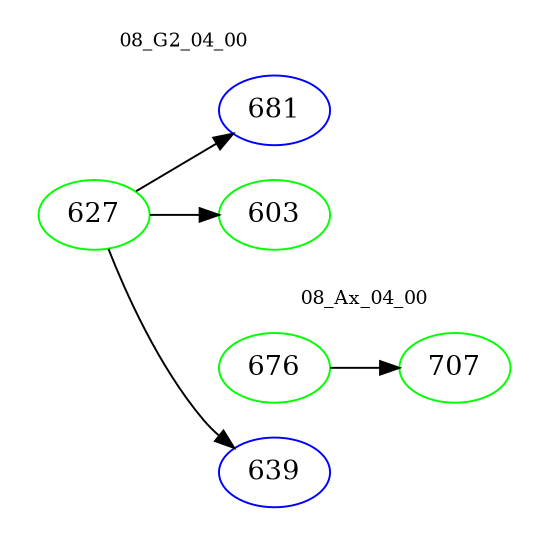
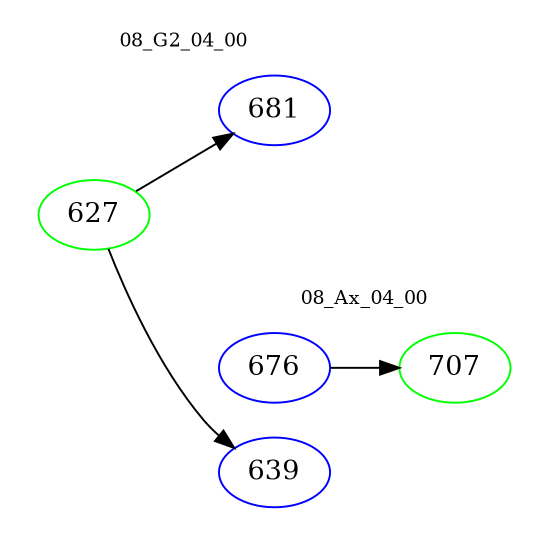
(275, 215) -> none
(275, 368) -> (275, 368)
